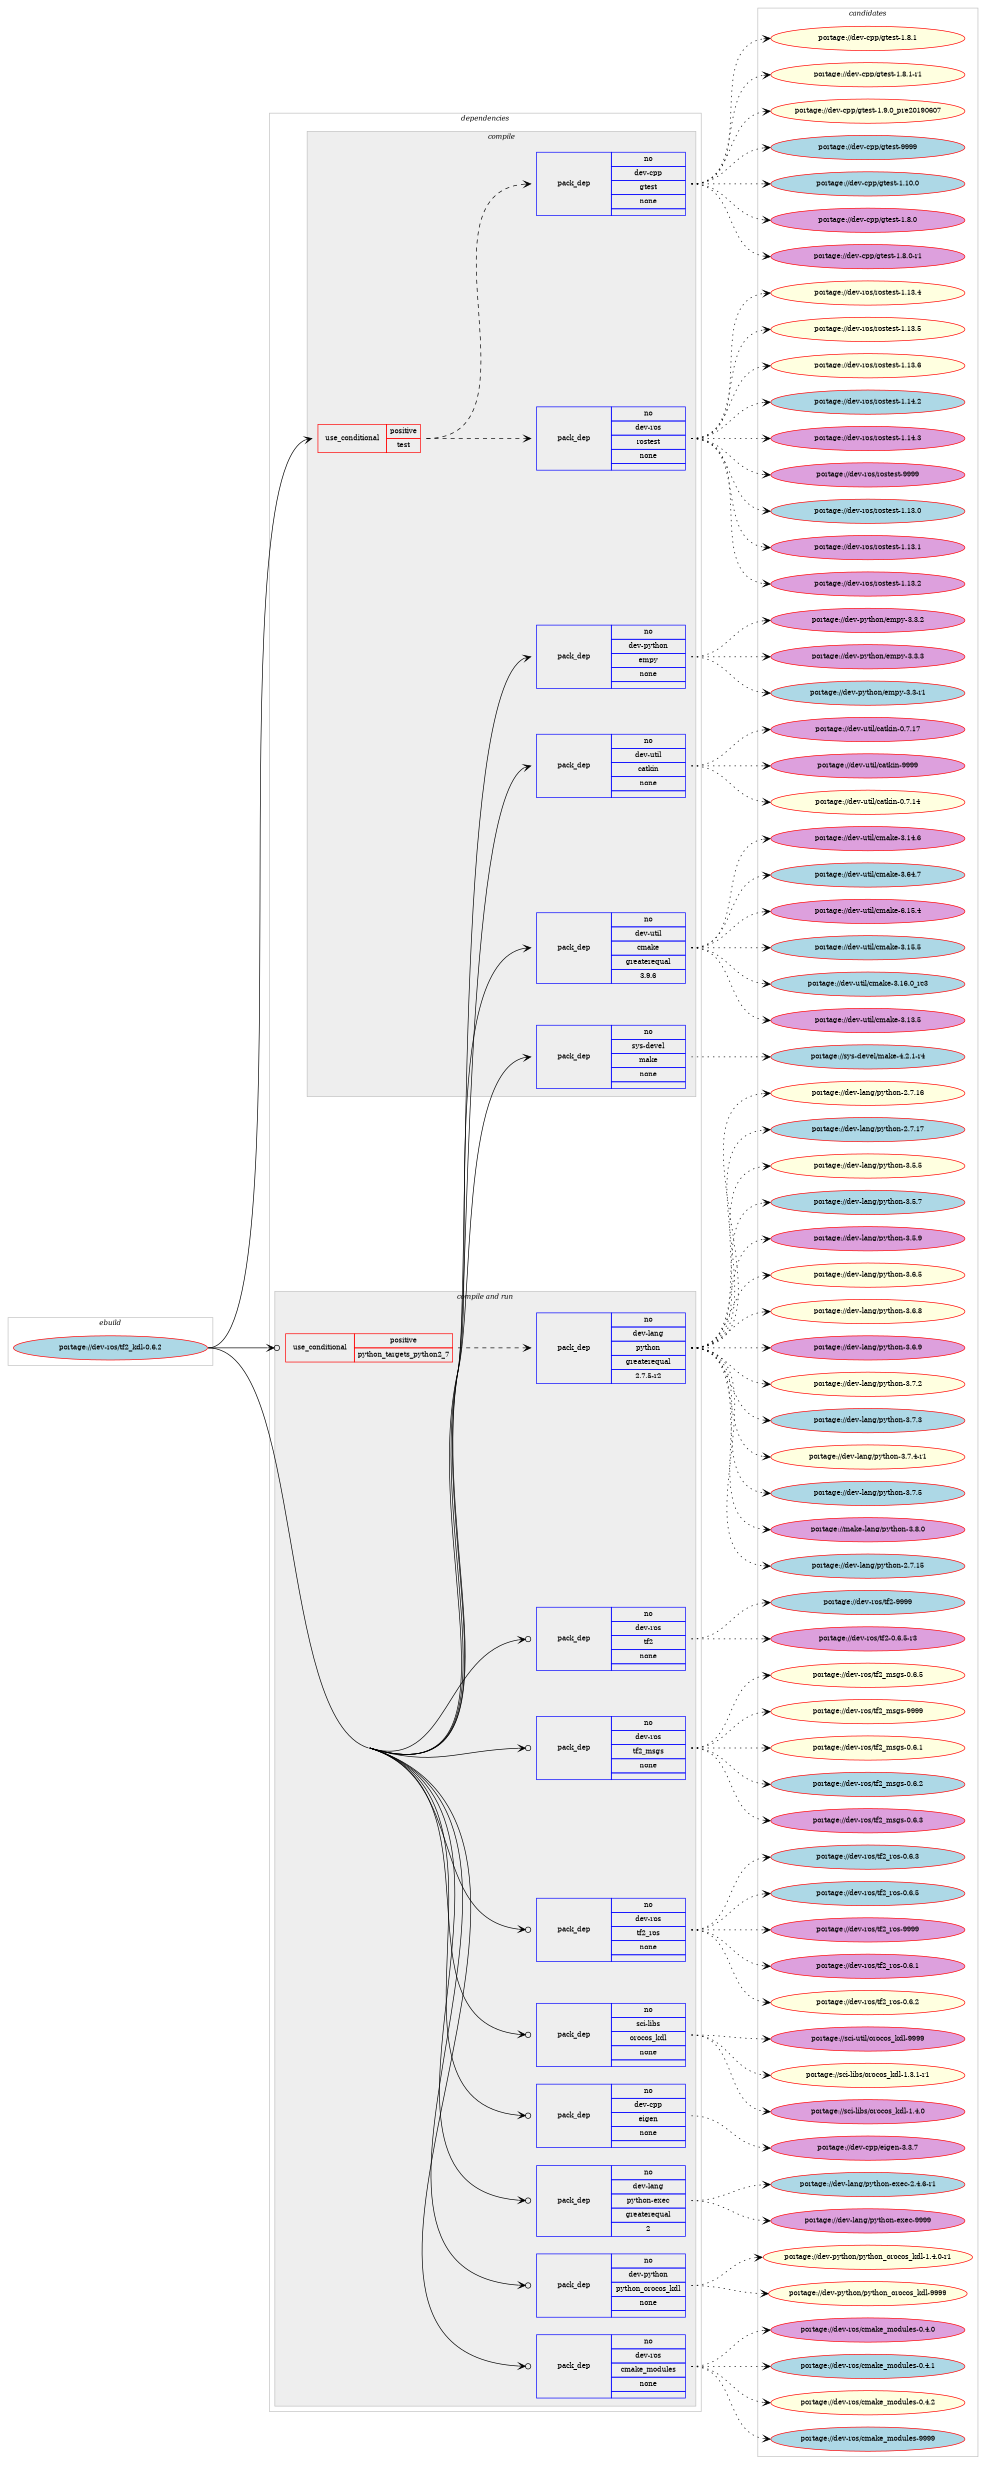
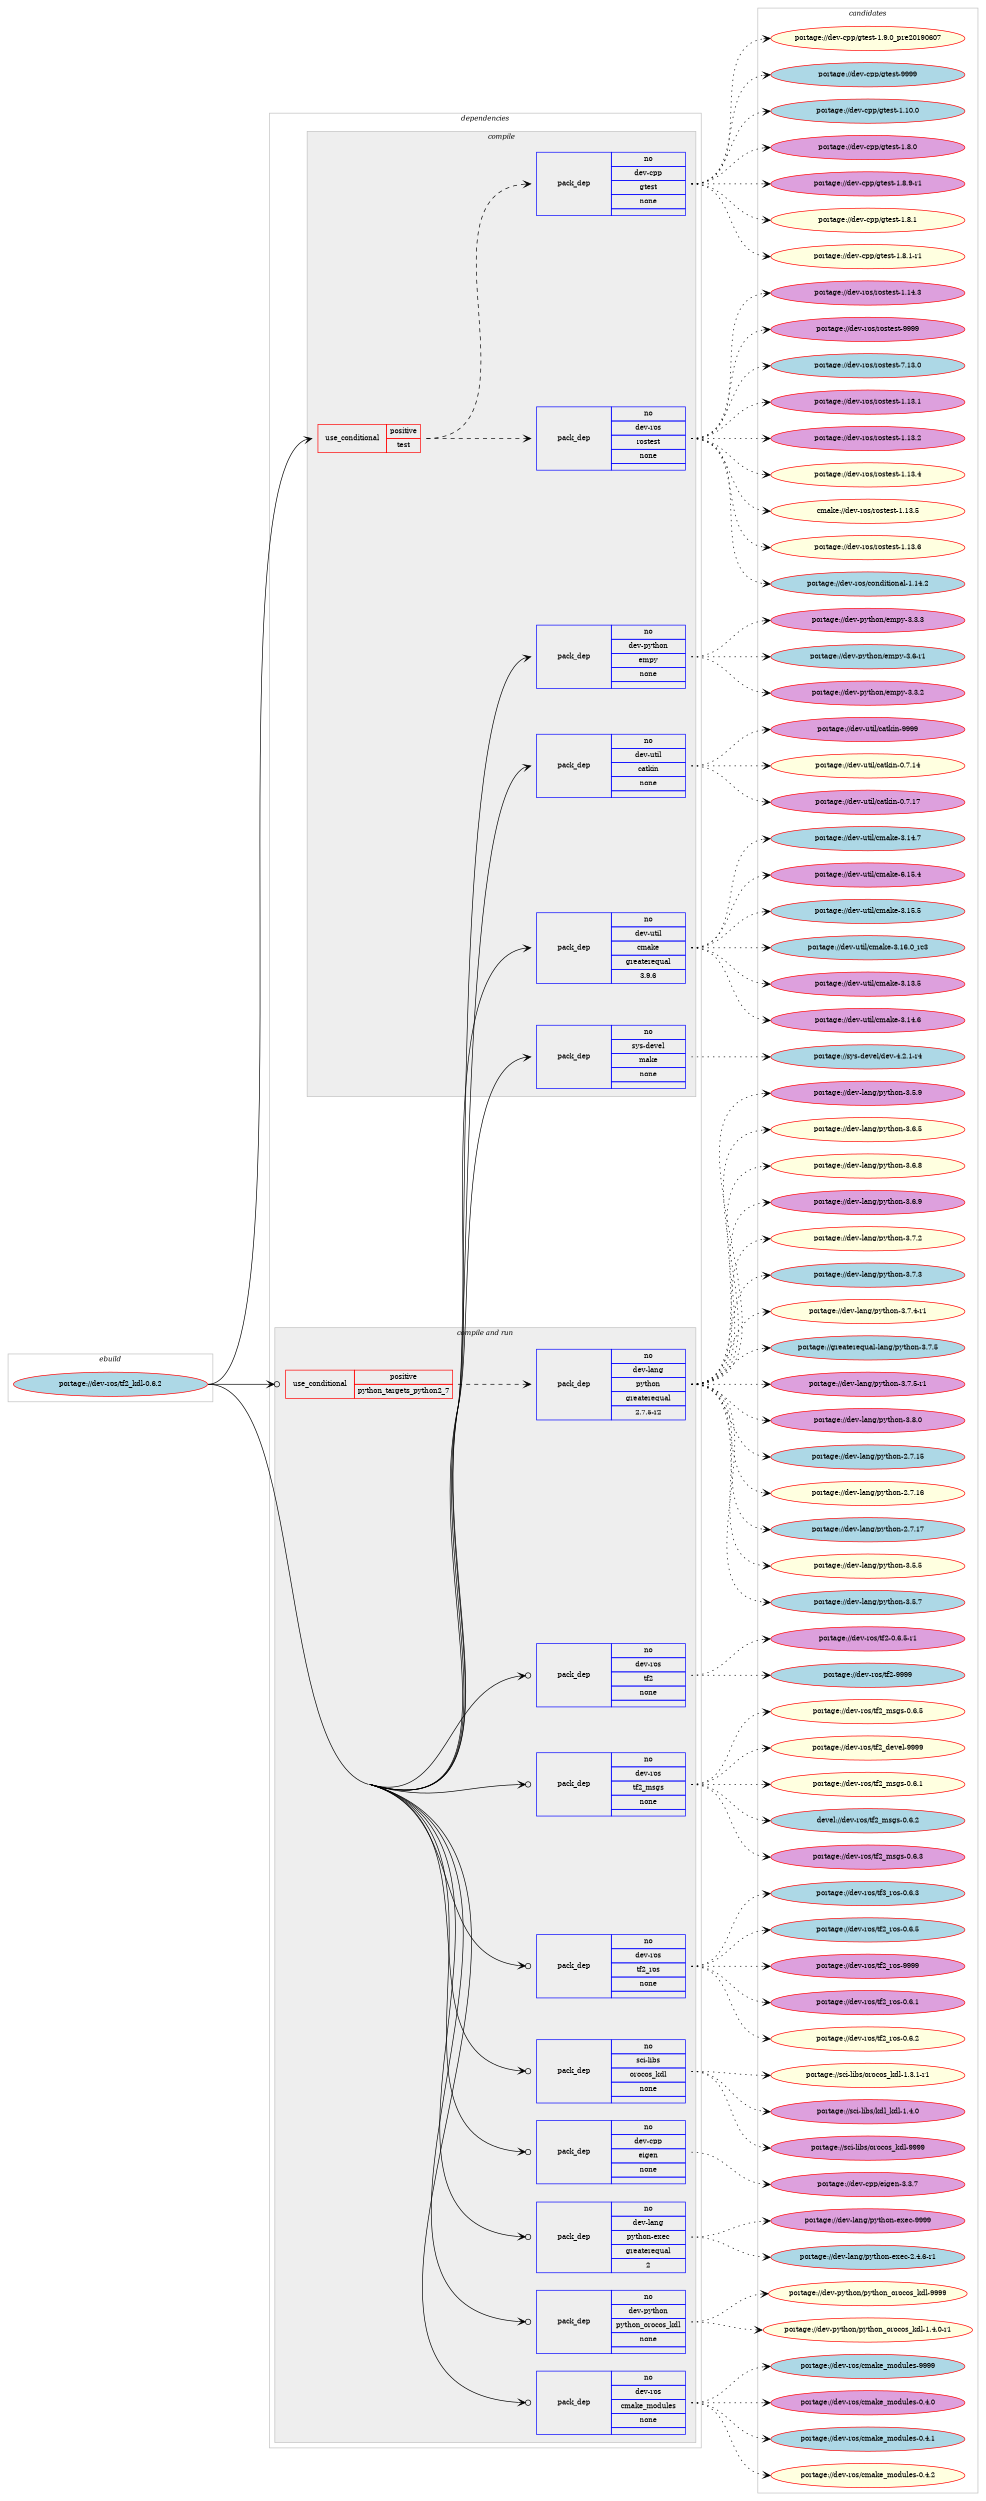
(868, 257) -> (868, 184)
(868, 329) -> (868, 511)
(868, 402) -> (868, 584)
(868, 511) -> (868, 366)
(868, 693) -> (868, 657)
(868, 875) -> (868, 839)
(868, 1057) -> (868, 1057)
none -> (868, 1384)
(868, 1493) -> (868, 1348)
(868, 1530) -> (868, 1421)
(868, 1639) -> (868, 1639)
(868, 1712) -> (868, 1748)
(868, 1784) -> (868, 1821)
(868, 1857) -> (868, 1894)
(868, 2039) -> (868, 2148)
(868, 2112) -> (868, 2112)
